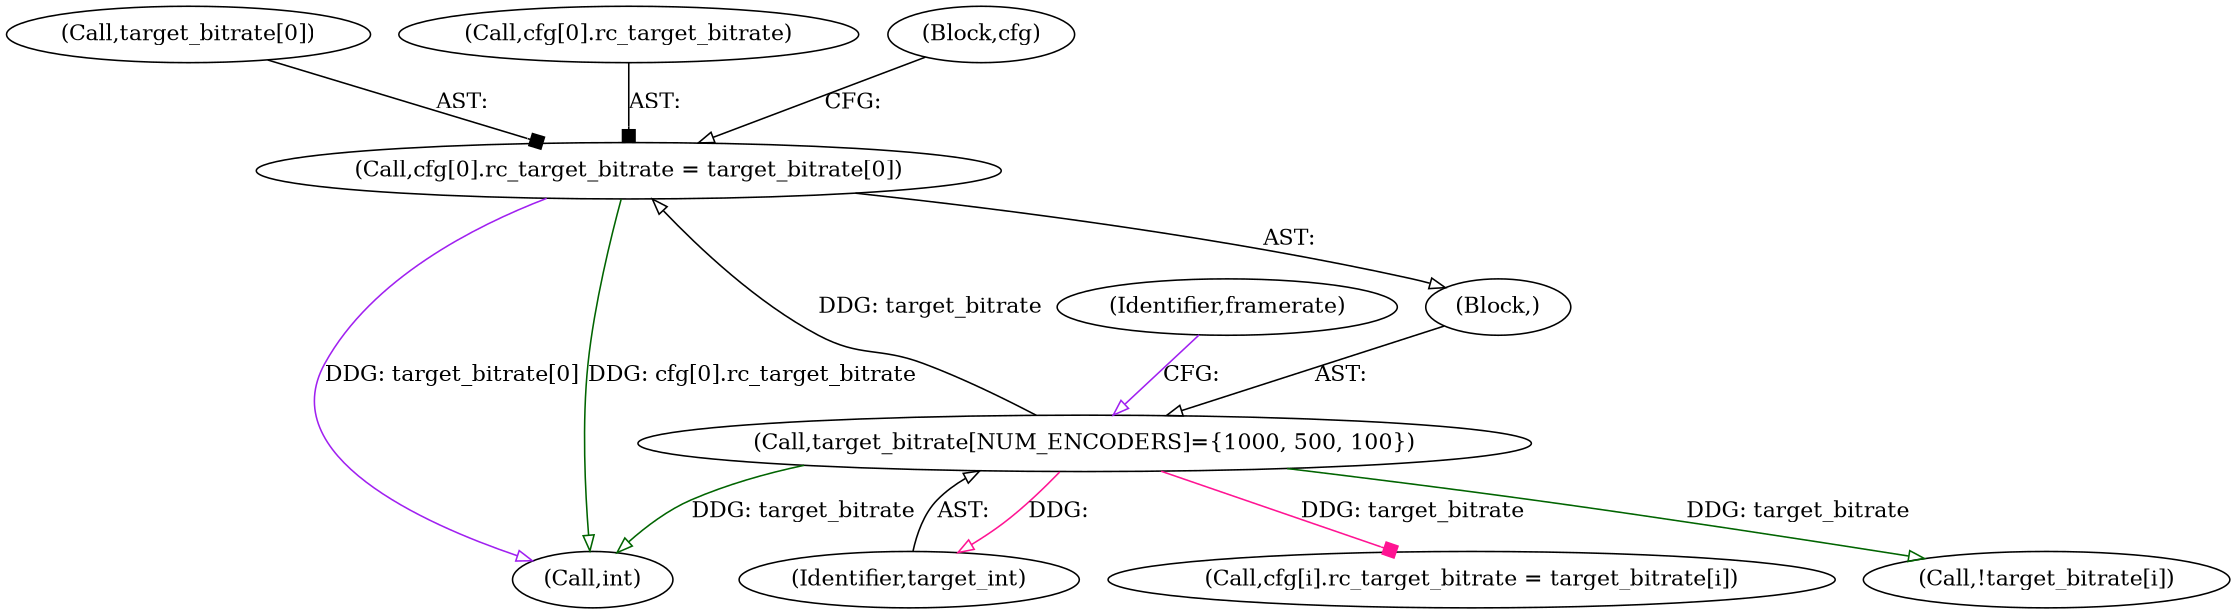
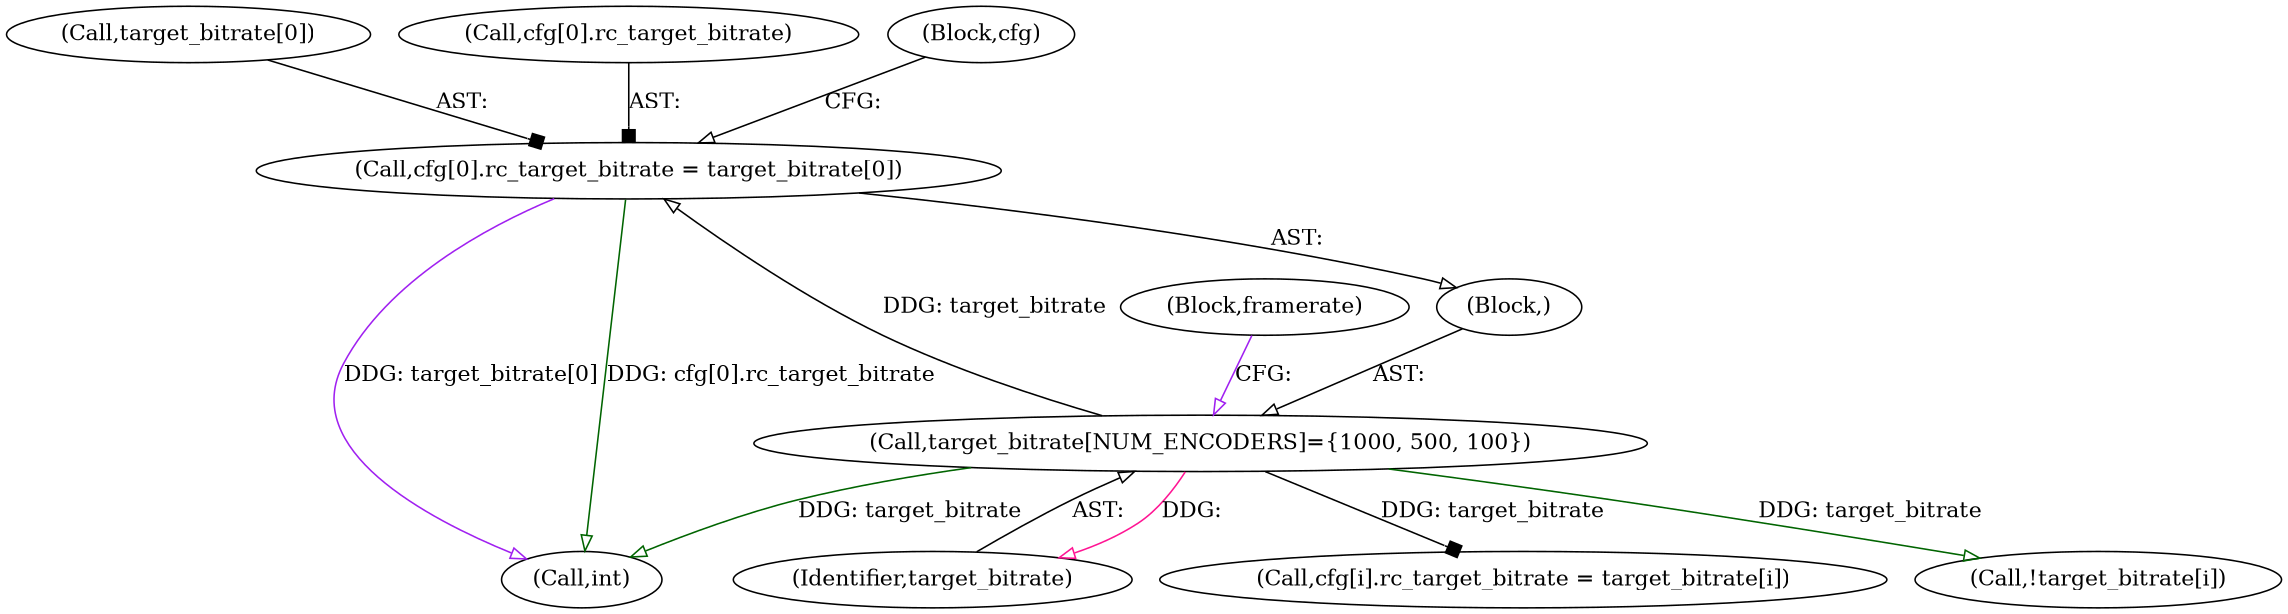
(1227, 307) -> (1265, 307)
(1271, 509) -> (1355, 509)
(909, 580) -> (933, 580)
